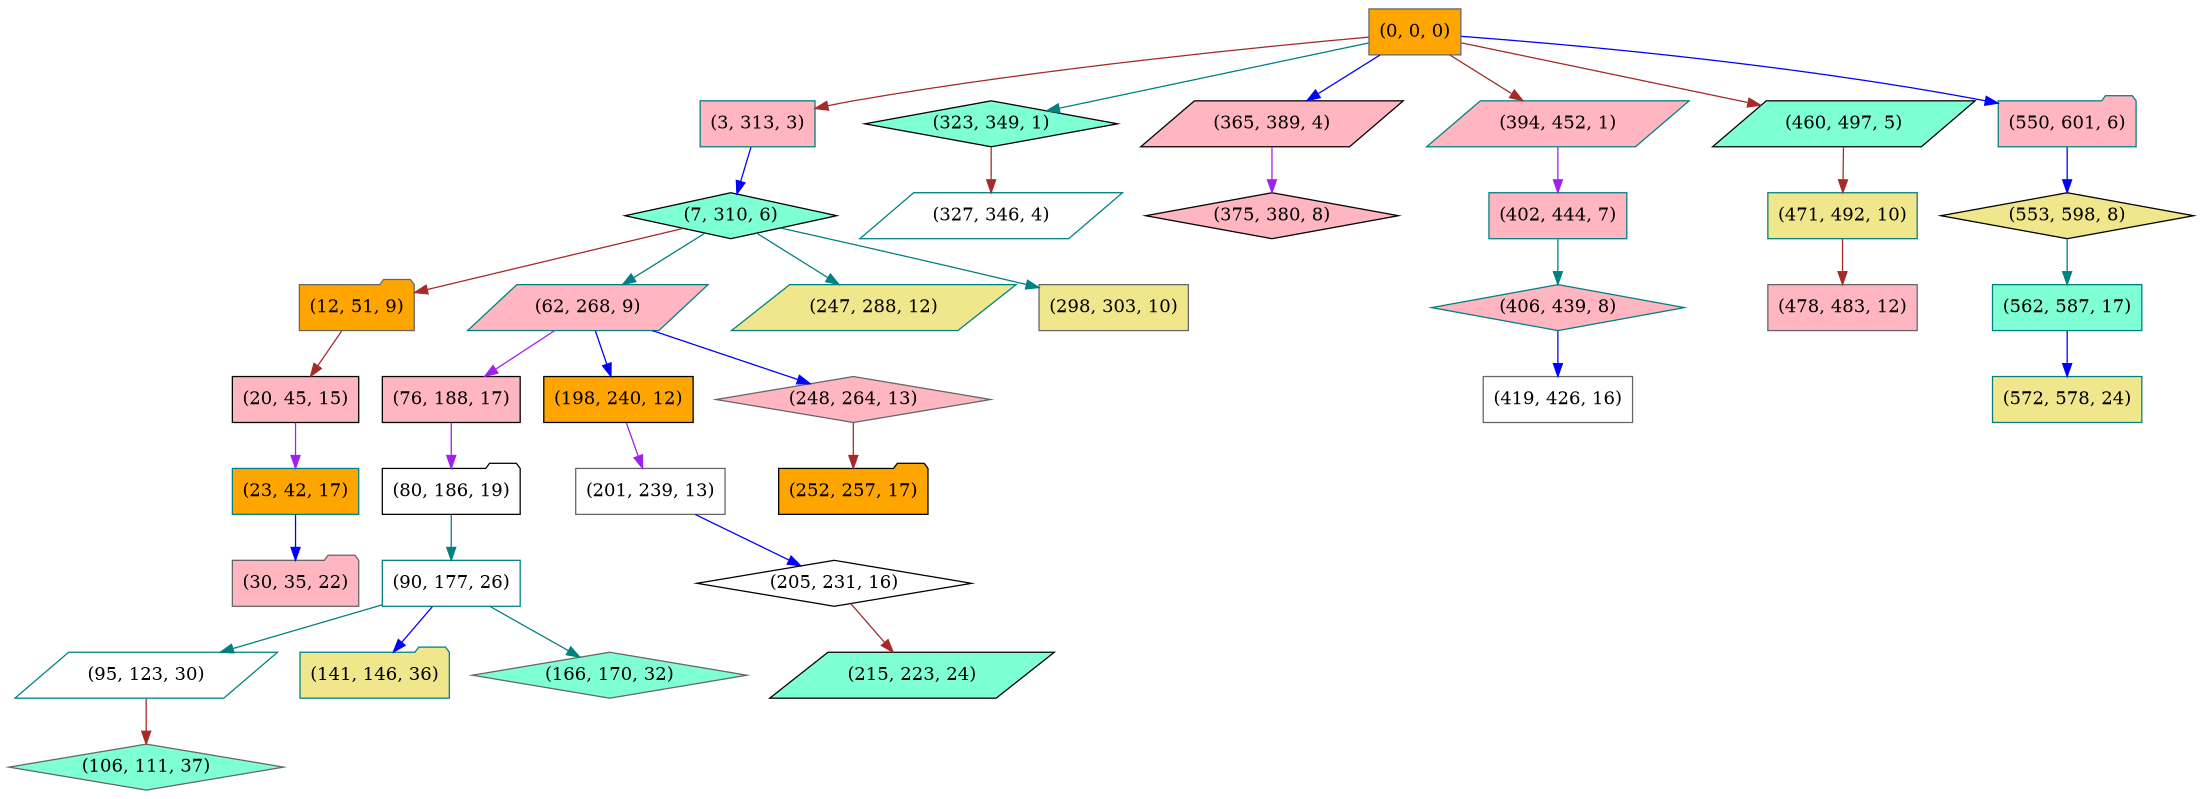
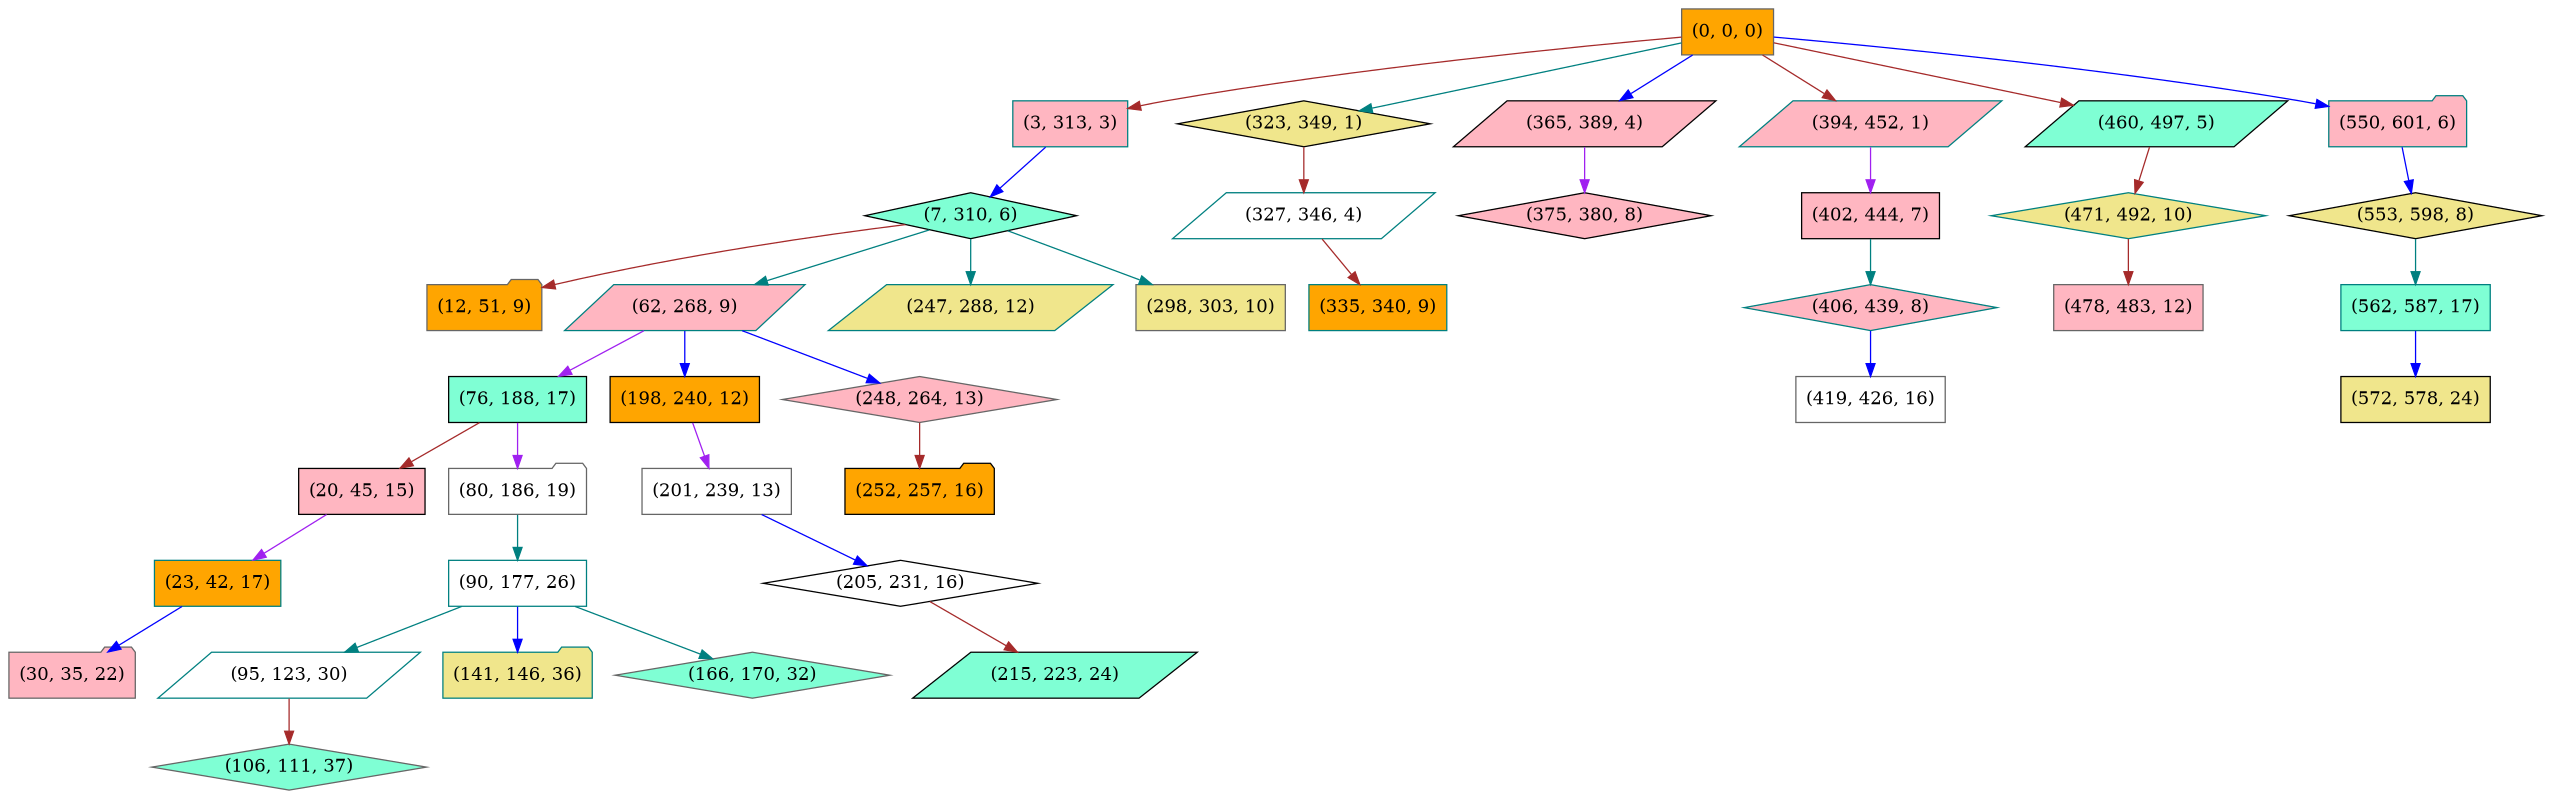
(991, 124) -> (1304, 124)
(1558, 216) -> (1871, 216)
(1842, 216) -> (2128, 216)
none -> (1378, 308)
(330, 348) -> (445, 442)
(451, 400) -> (518, 400)
(2067, 400) -> (2416, 400)
(451, 491) -> (518, 491)
(853, 491) -> (920, 491)
